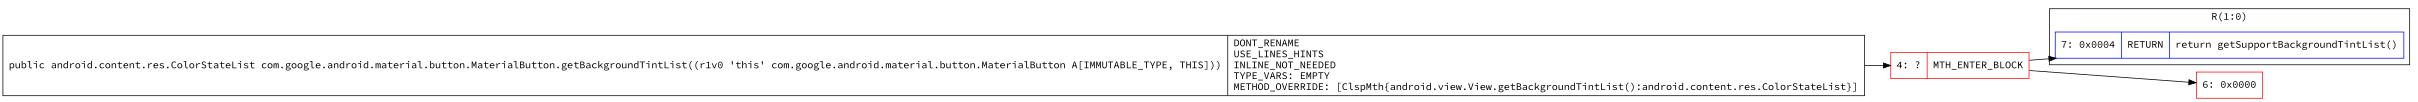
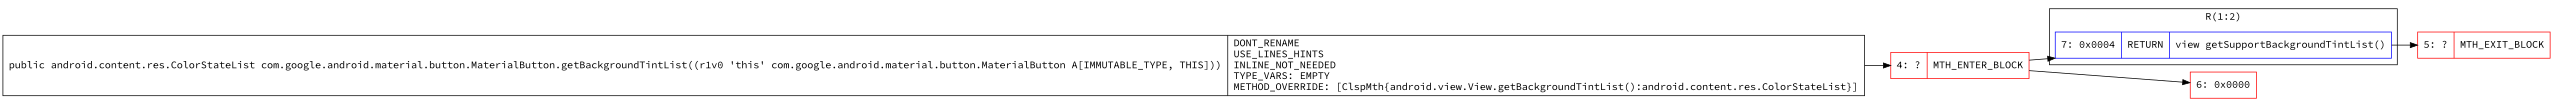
(2230, 17) -> (2223, 17)
(2287, 45) -> (2280, 45)
none -> (2484, 45)
